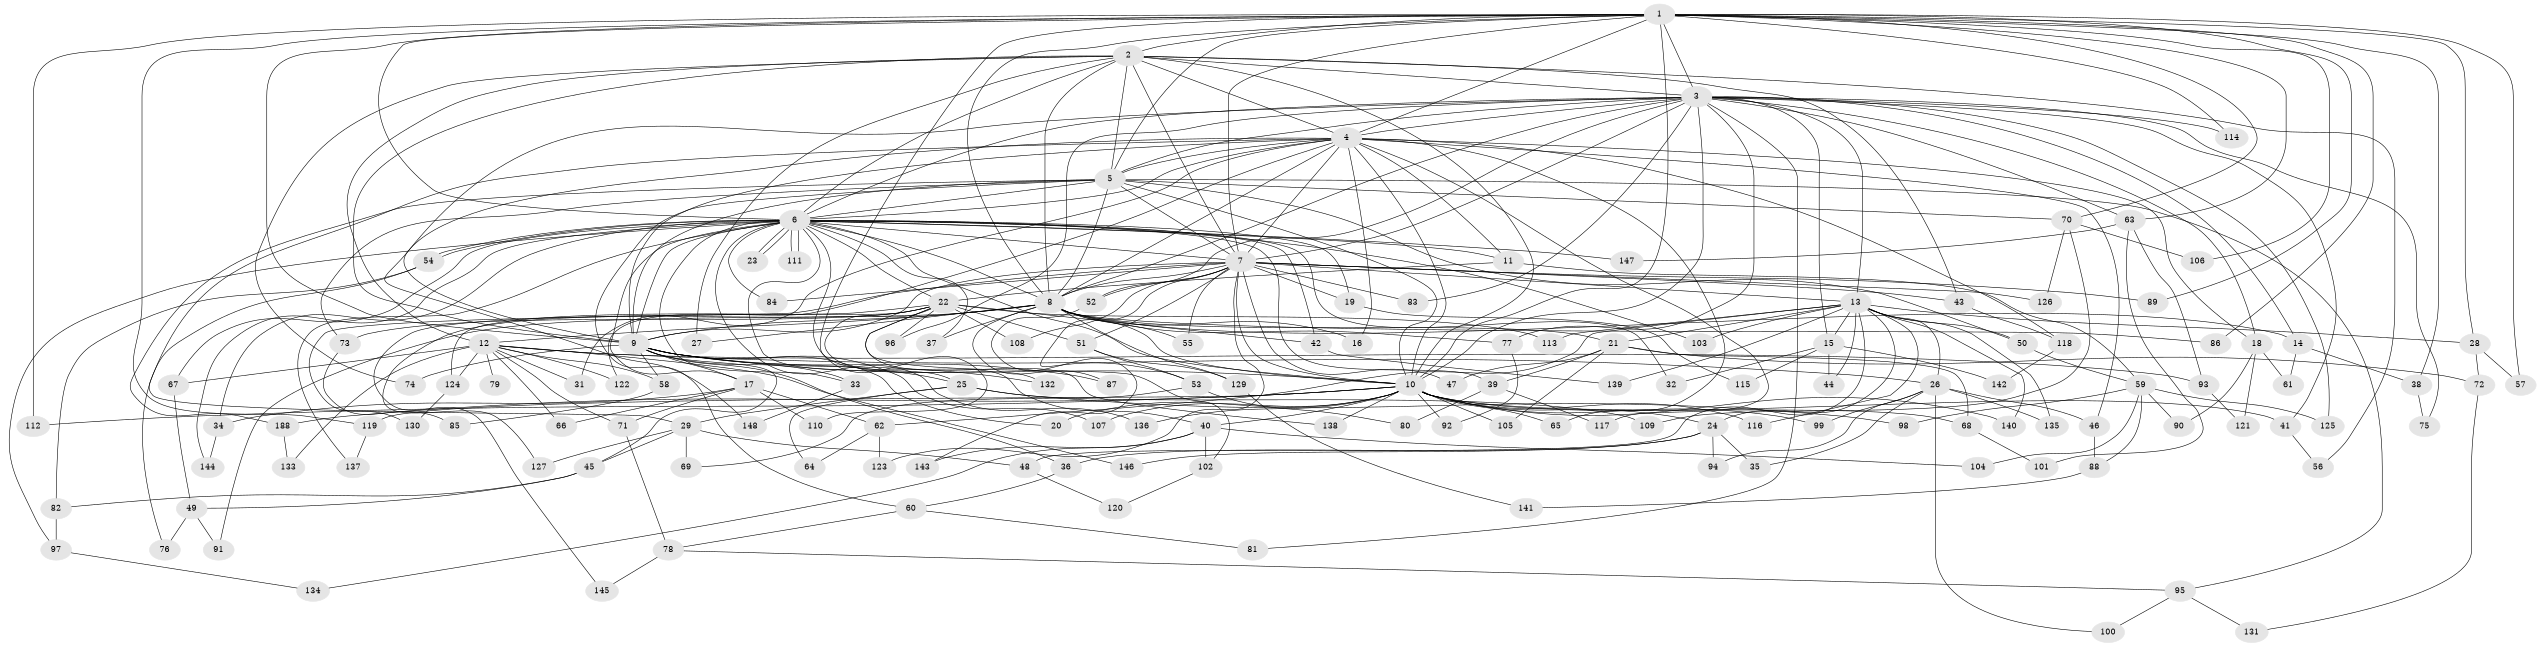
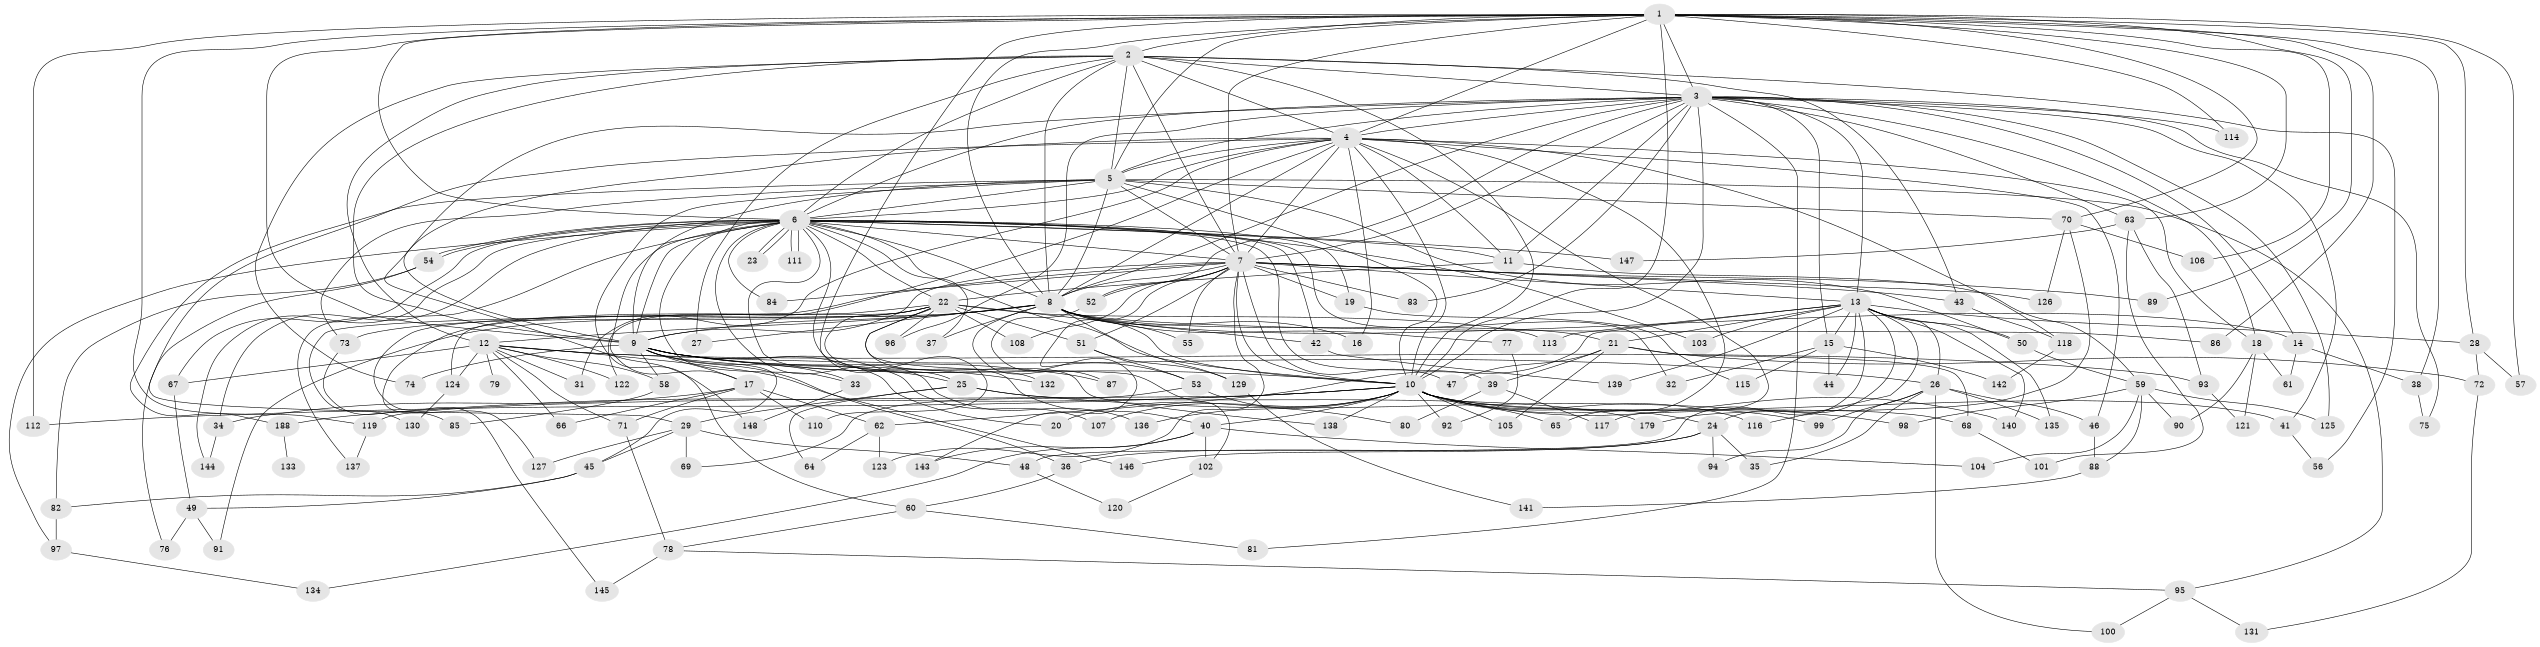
(953, 162) -> none
(1732, 300) -> (1603, 179)
(368, 389) -> none
(1648, 426) -> (1648, 426)
